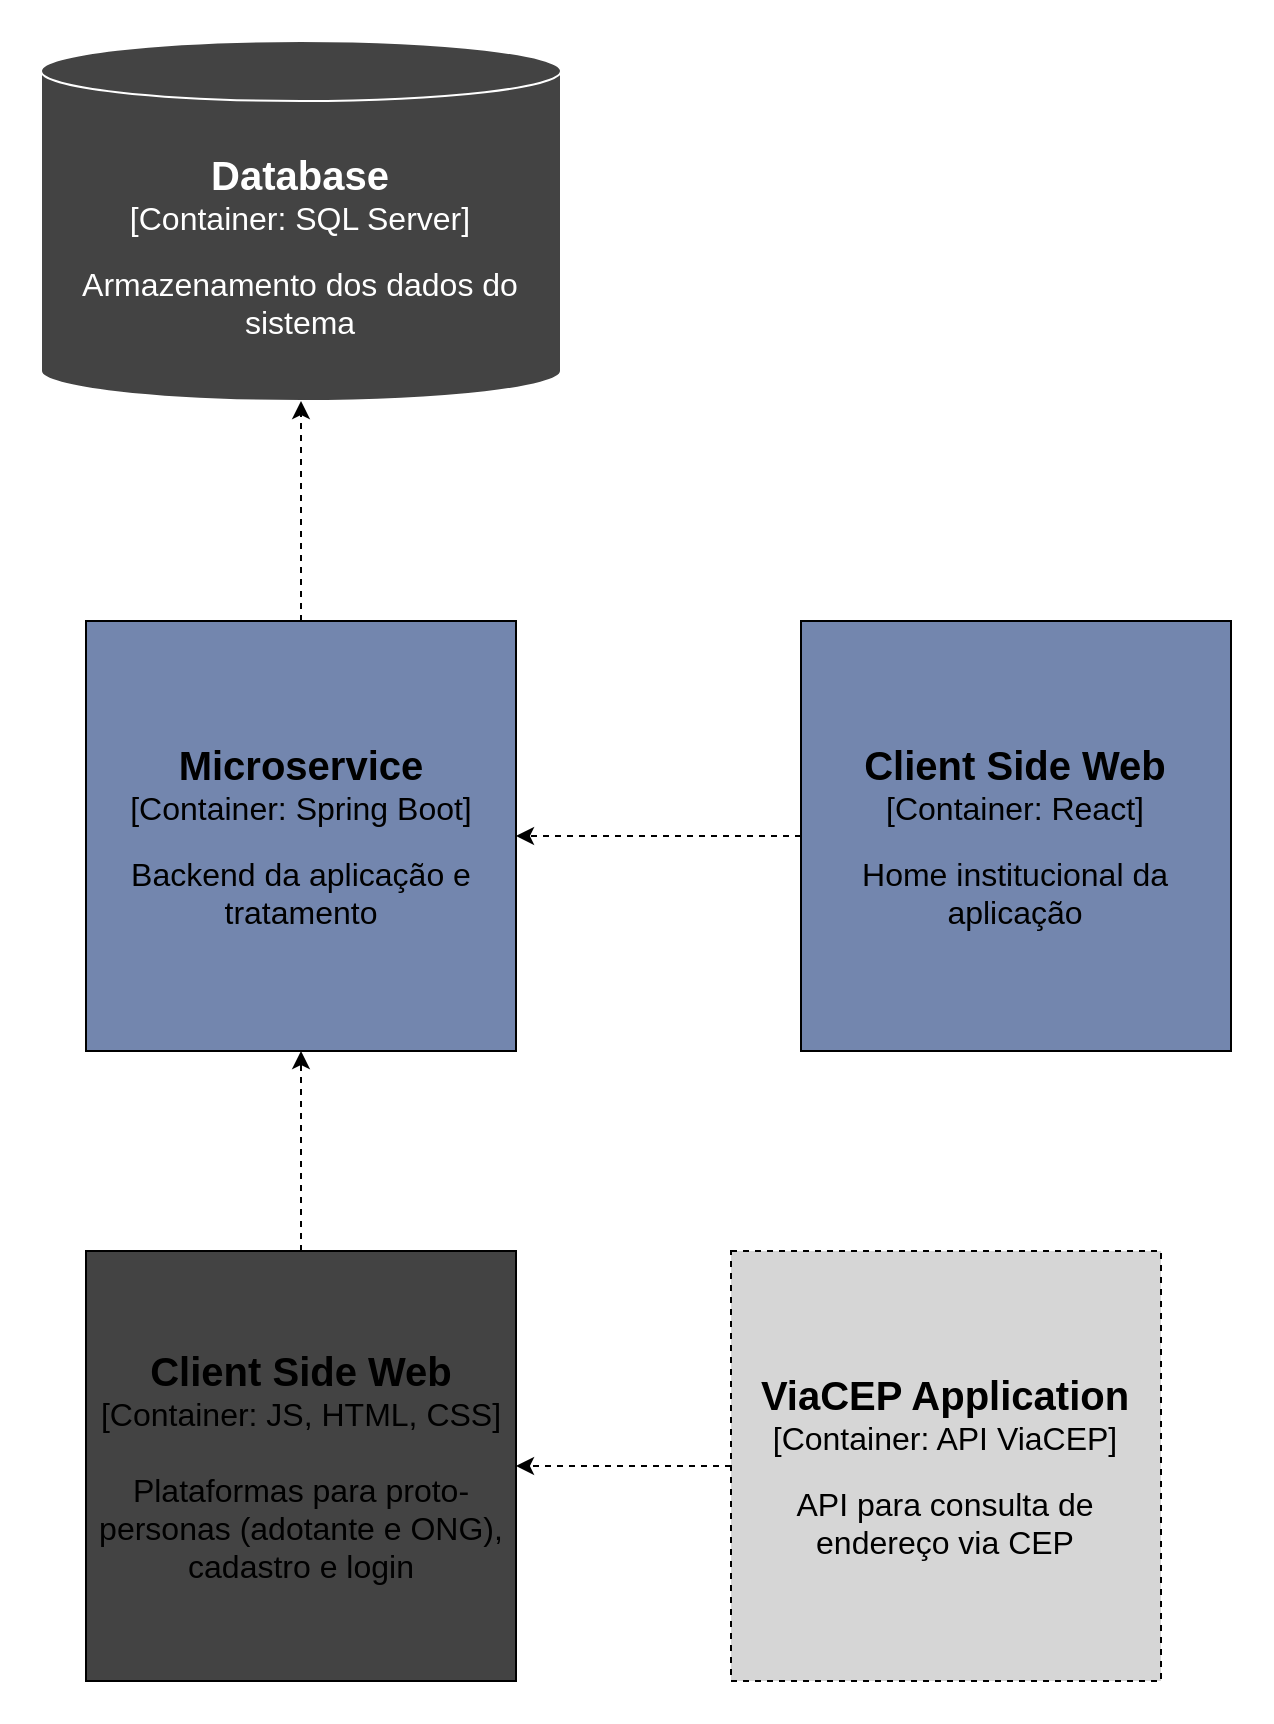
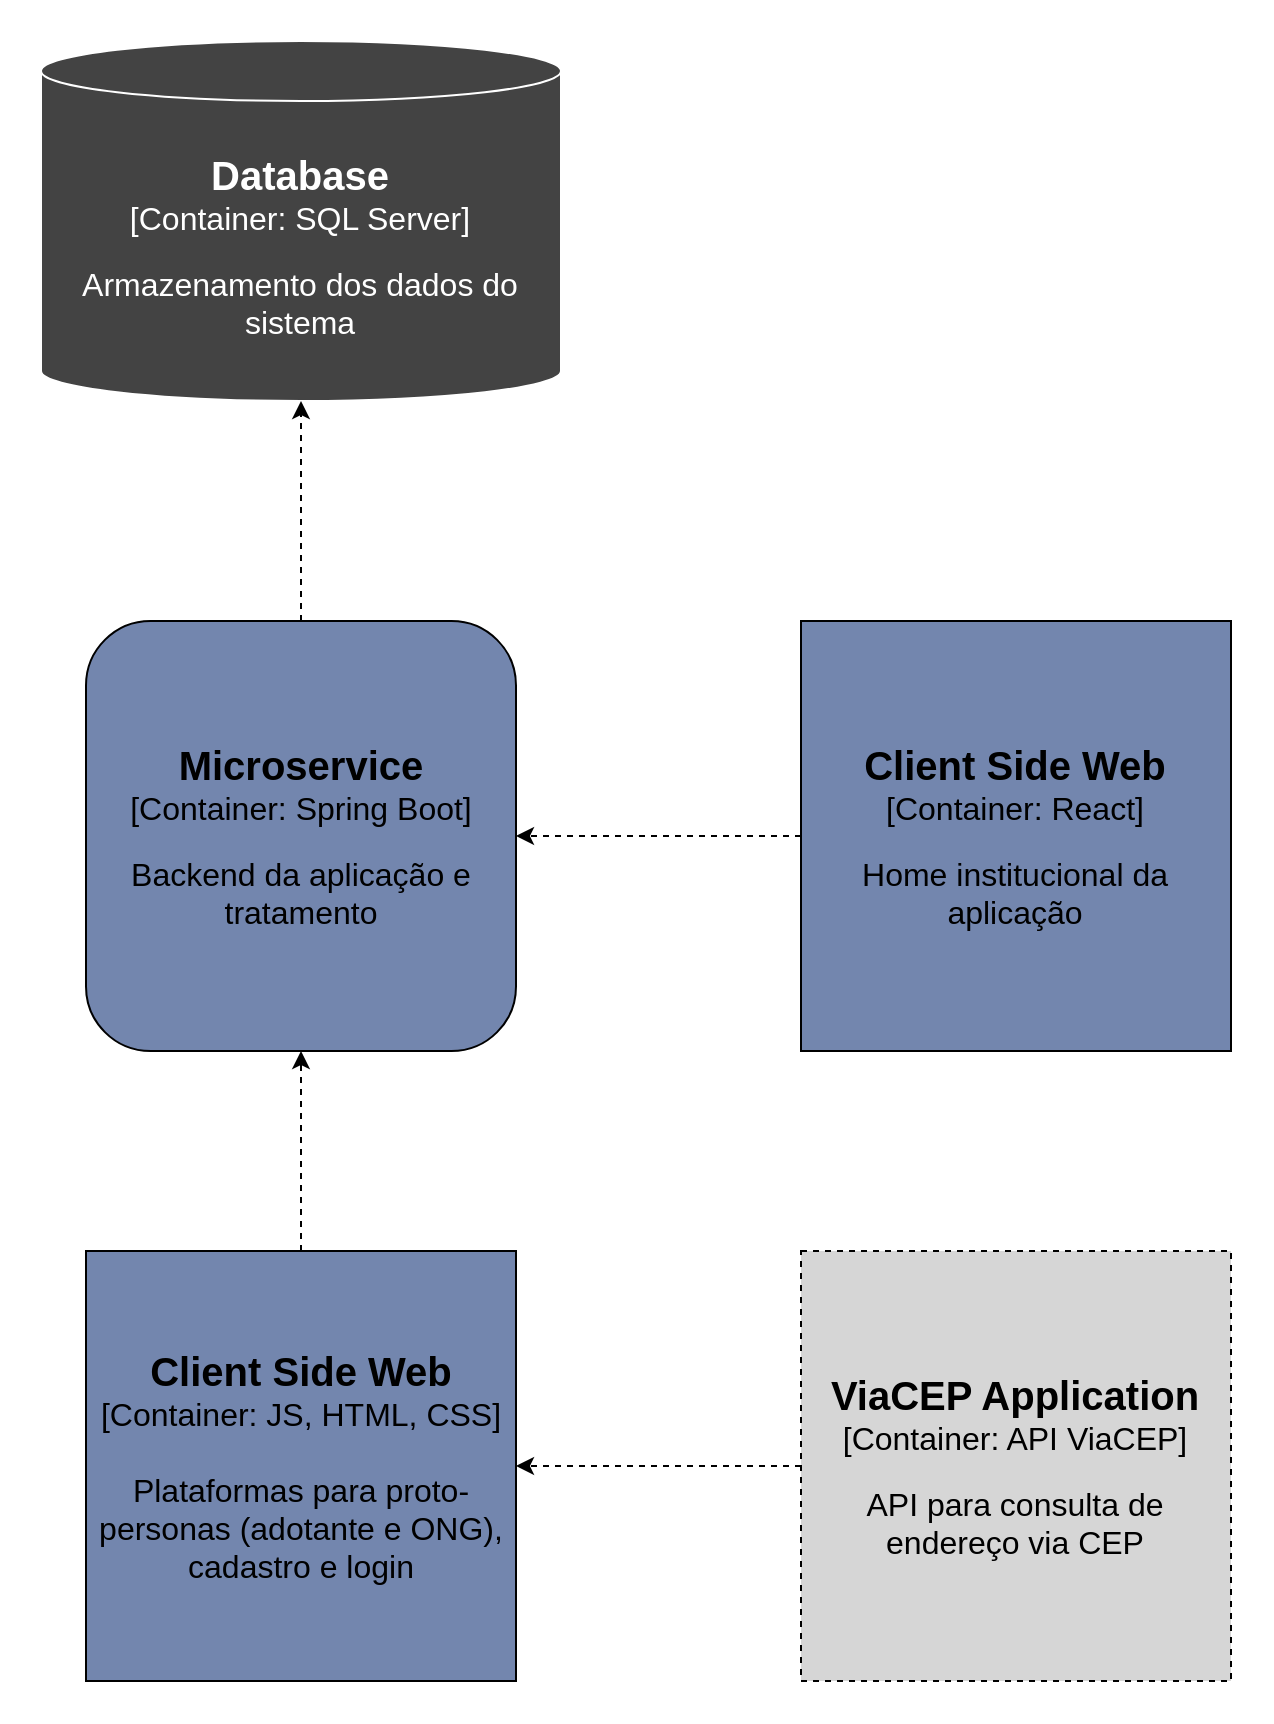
(301, 836) -> (301, 836)
(301, 1466) -> (301, 1466)
(946, 1466) -> (1016, 1466)
